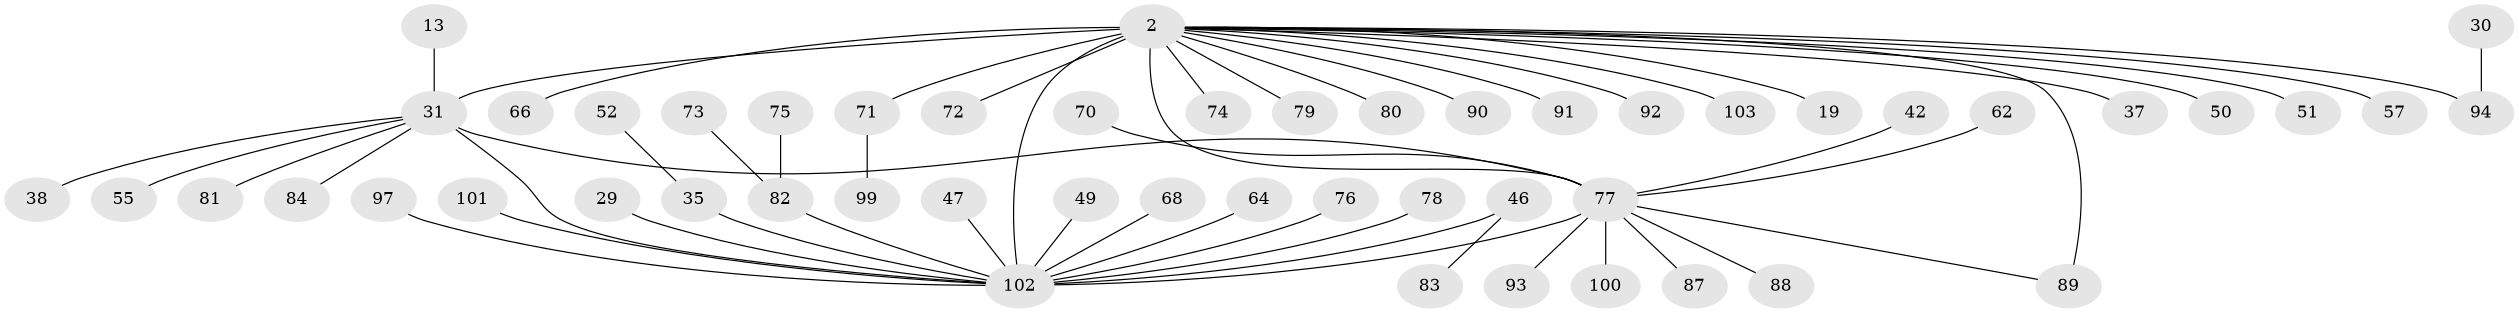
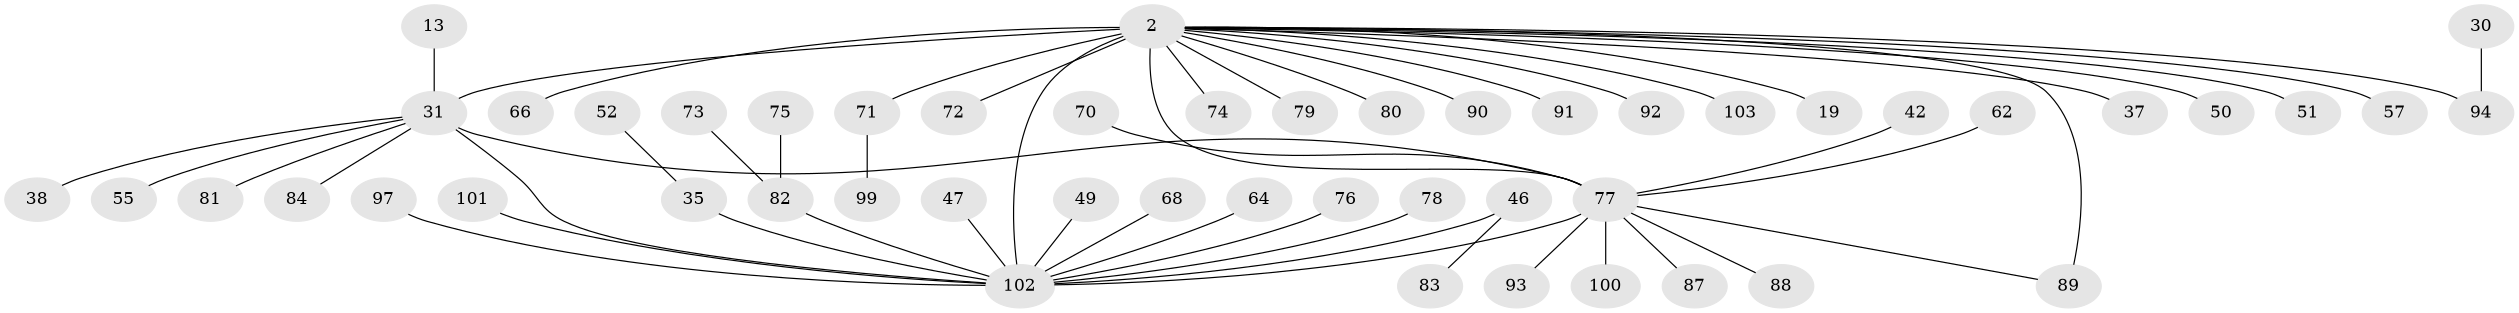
(607, 200) -> none
